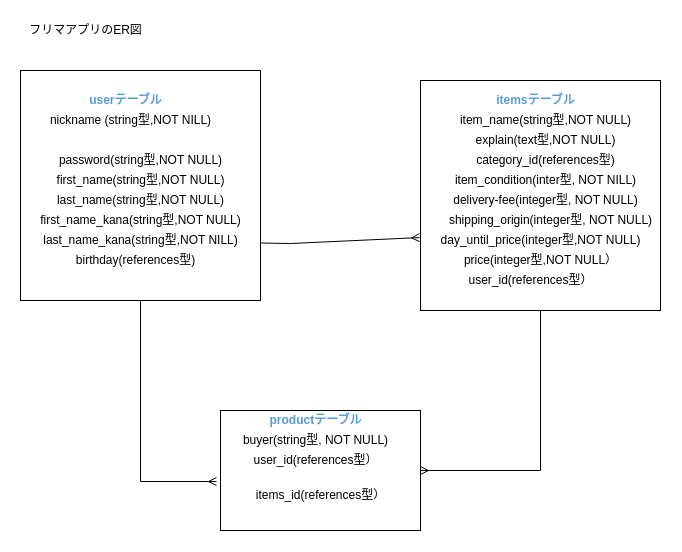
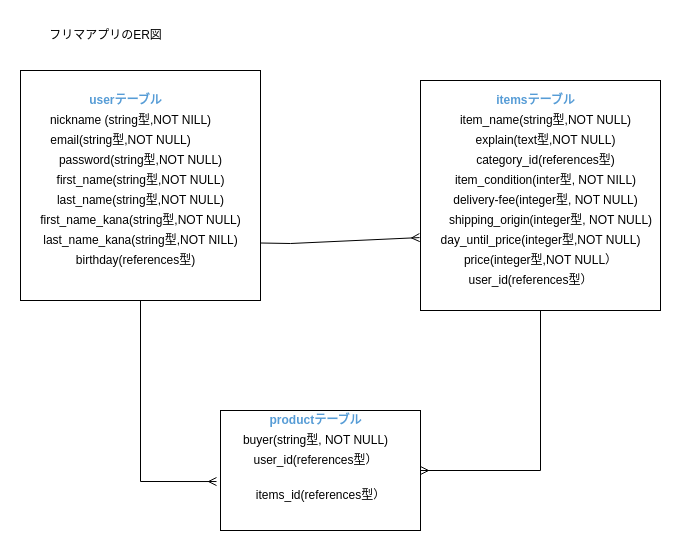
(86, 31) -> (106, 36)
none -> (121, 141)
